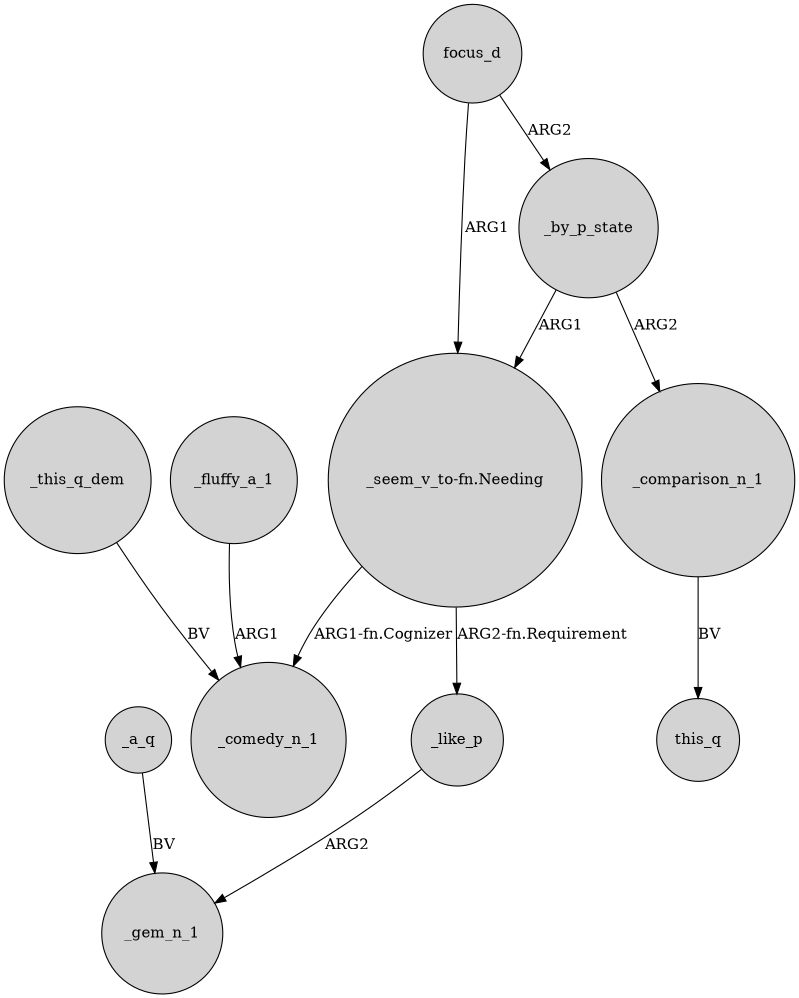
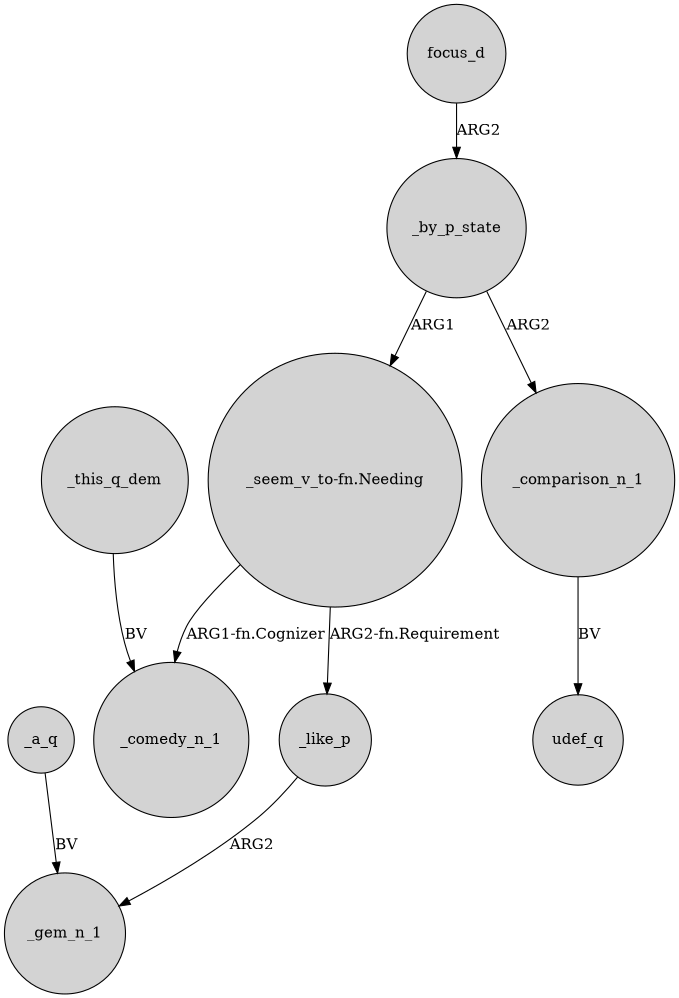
(462, 223) -> none
(234, 480) -> none
(698, 740) -> (578, 740)
